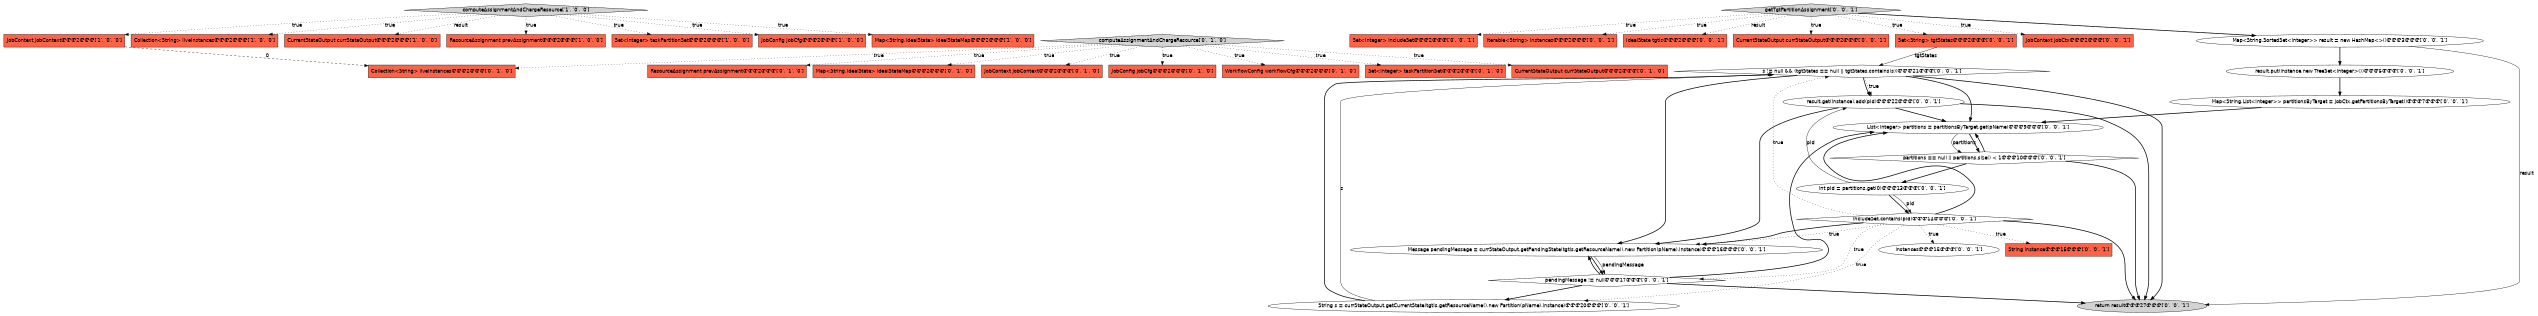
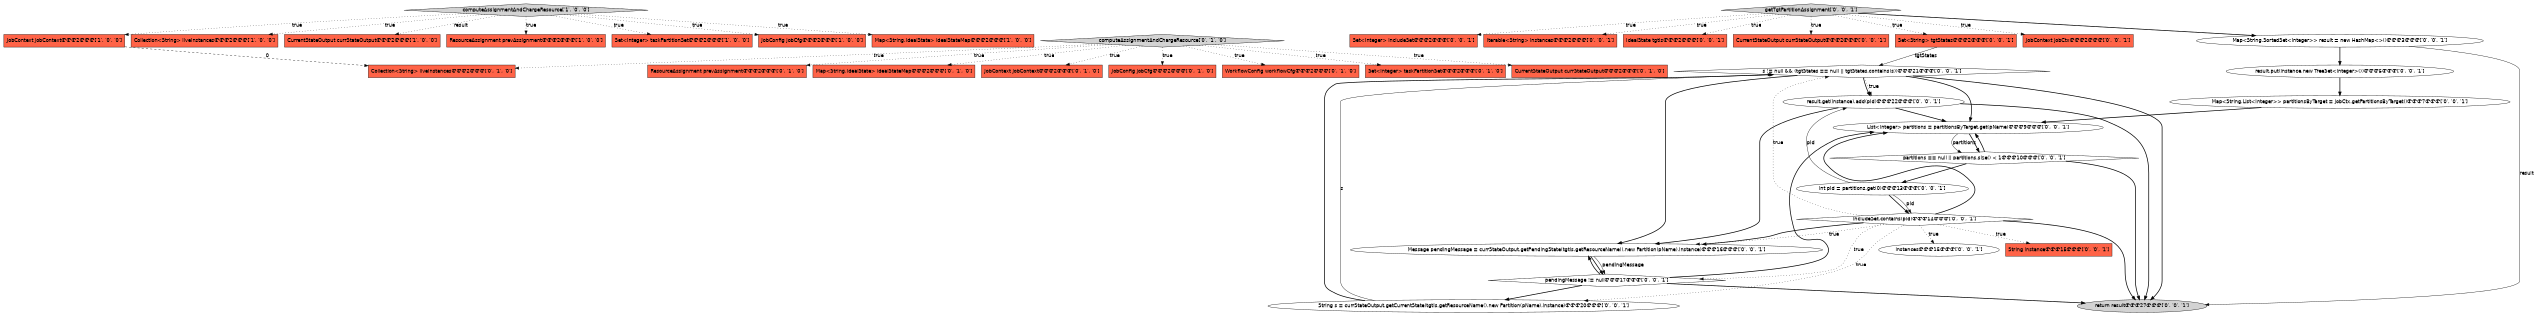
(1758, 25) -> (1756, 25)
